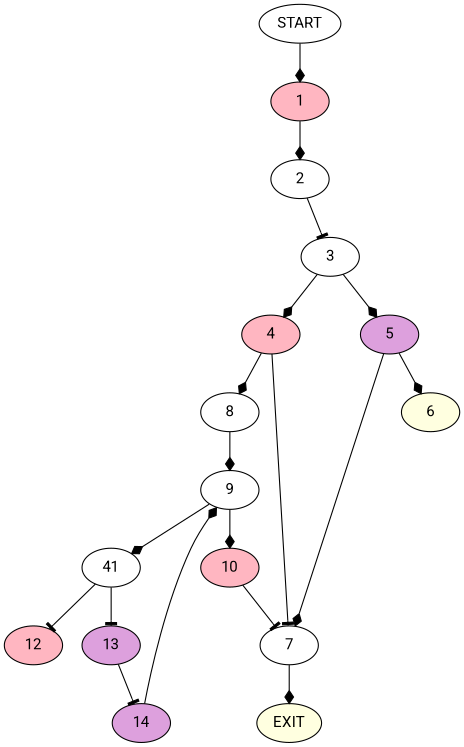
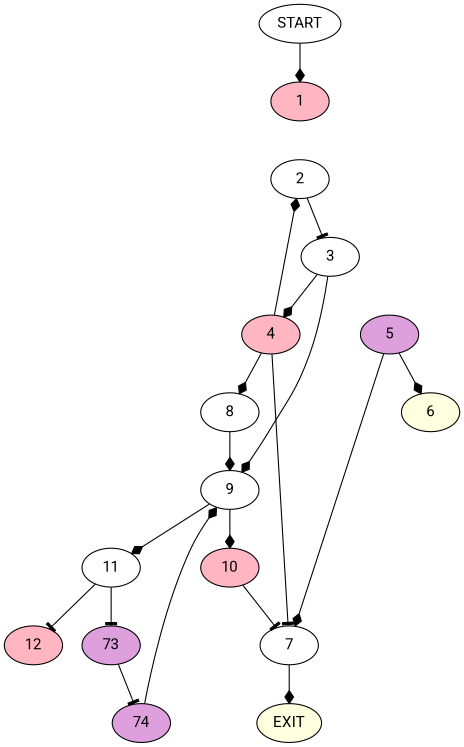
(300, 134) -> (284, 263)
(356, 291) -> (302, 374)
(111, 568) -> (111, 568)
(111, 645) -> (111, 645)
(141, 723) -> (141, 723)
